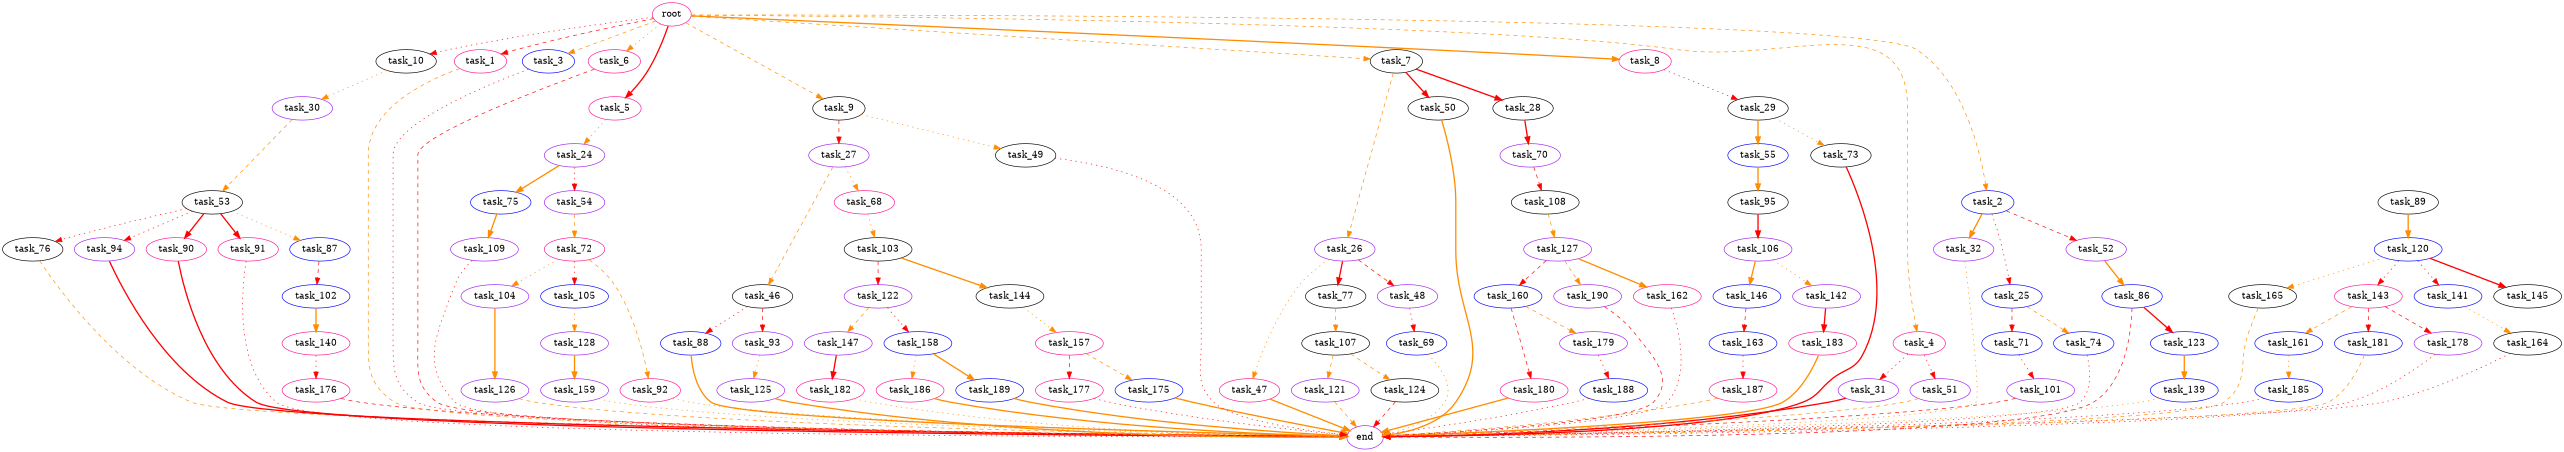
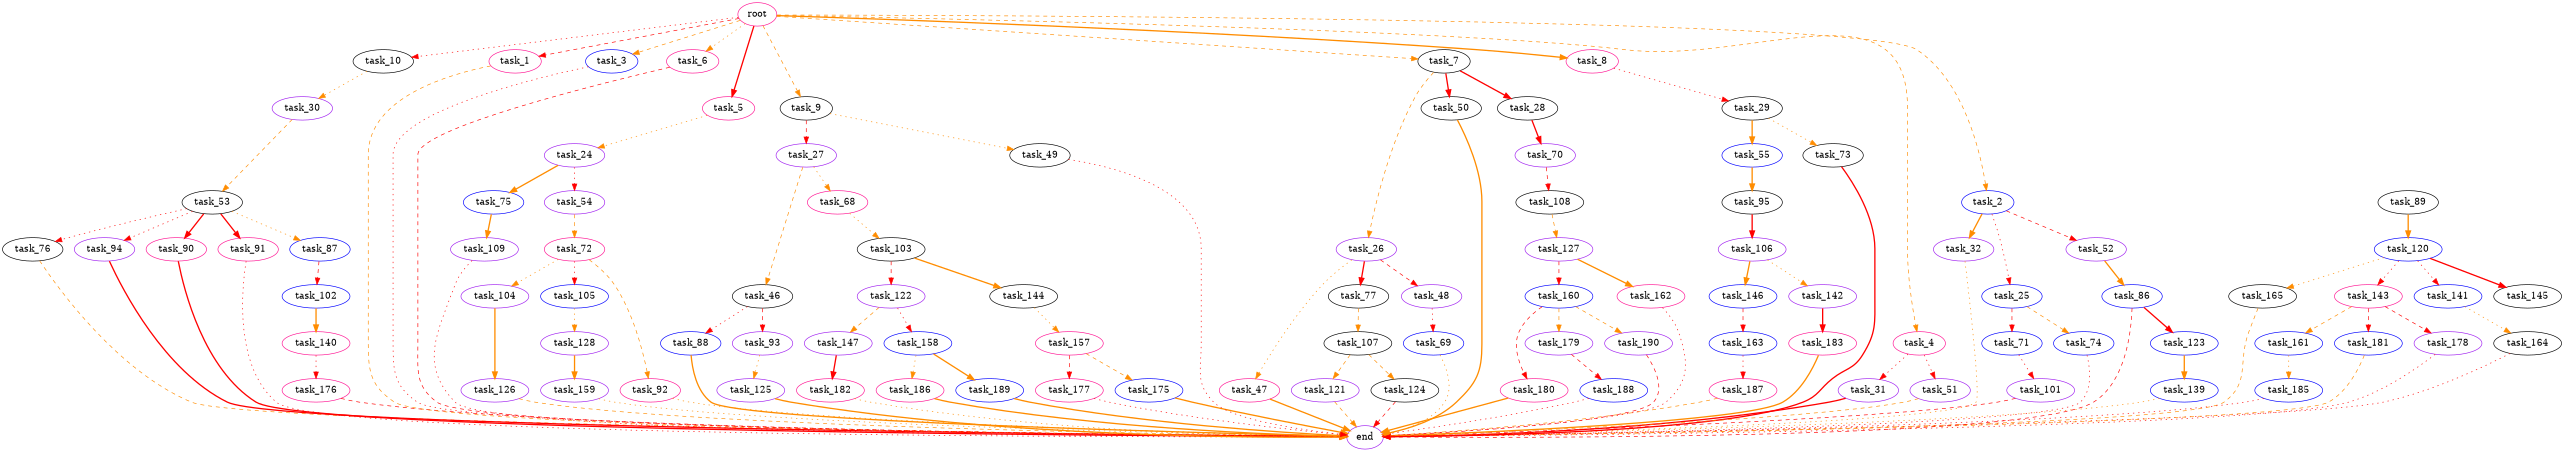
(1571, 270) -> (1596, 318)
(1602, 364) -> (1584, 365)
